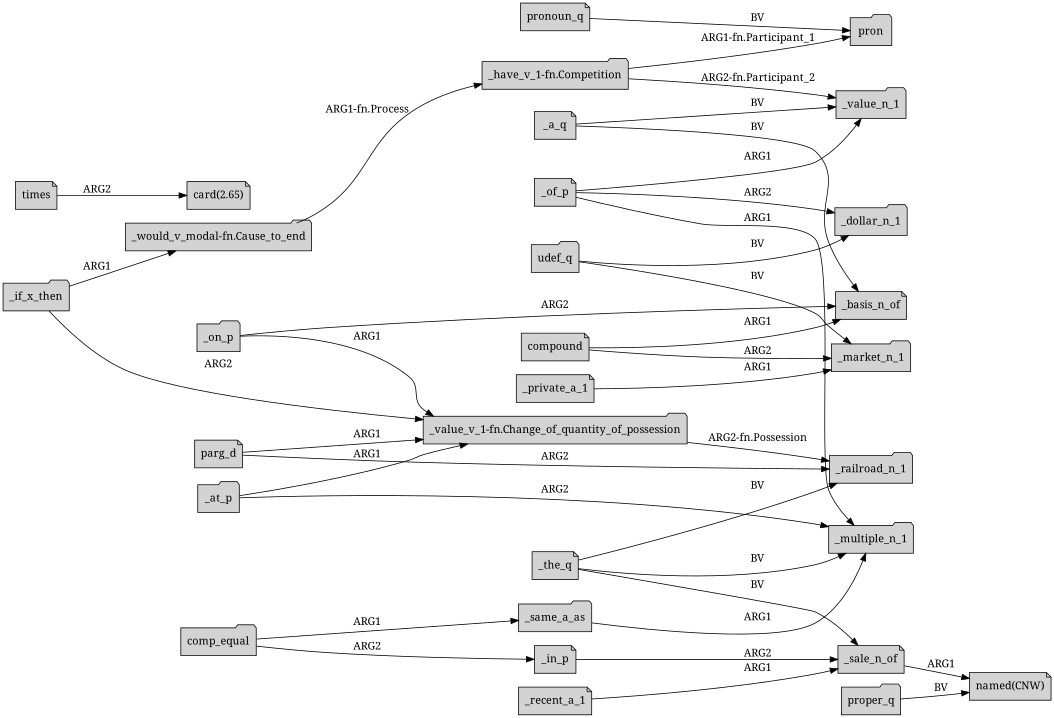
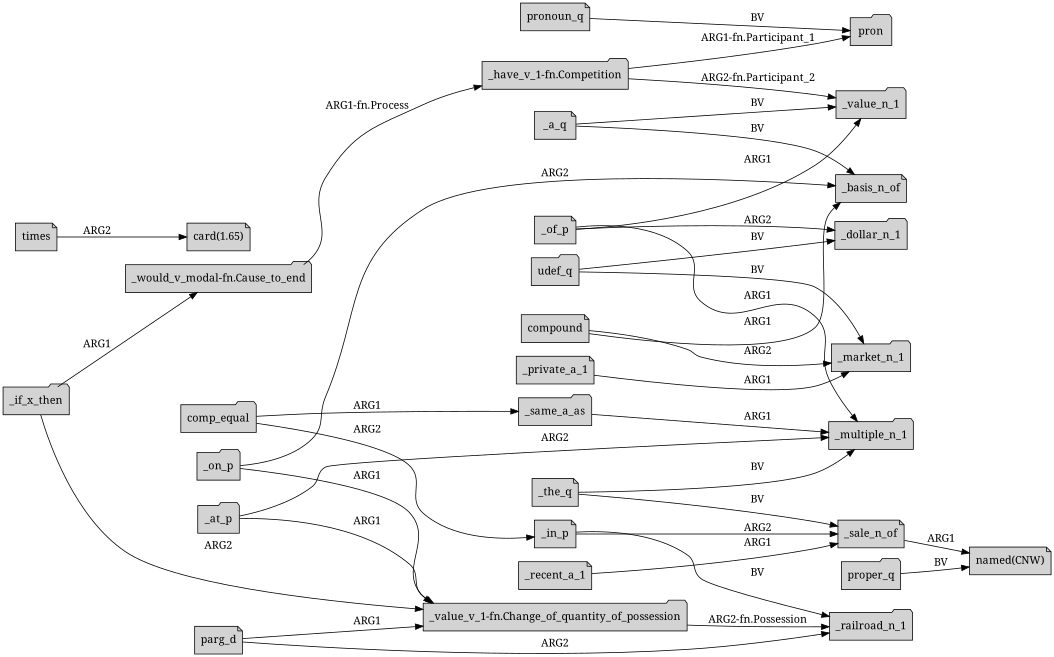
(219, 195) -> (219, 237)
(705, 526) -> (696, 572)
